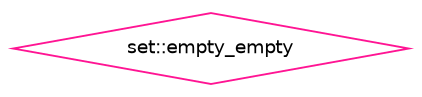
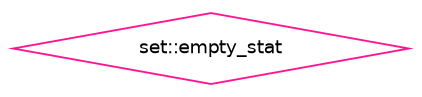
(211, 49) -> (211, 49)
